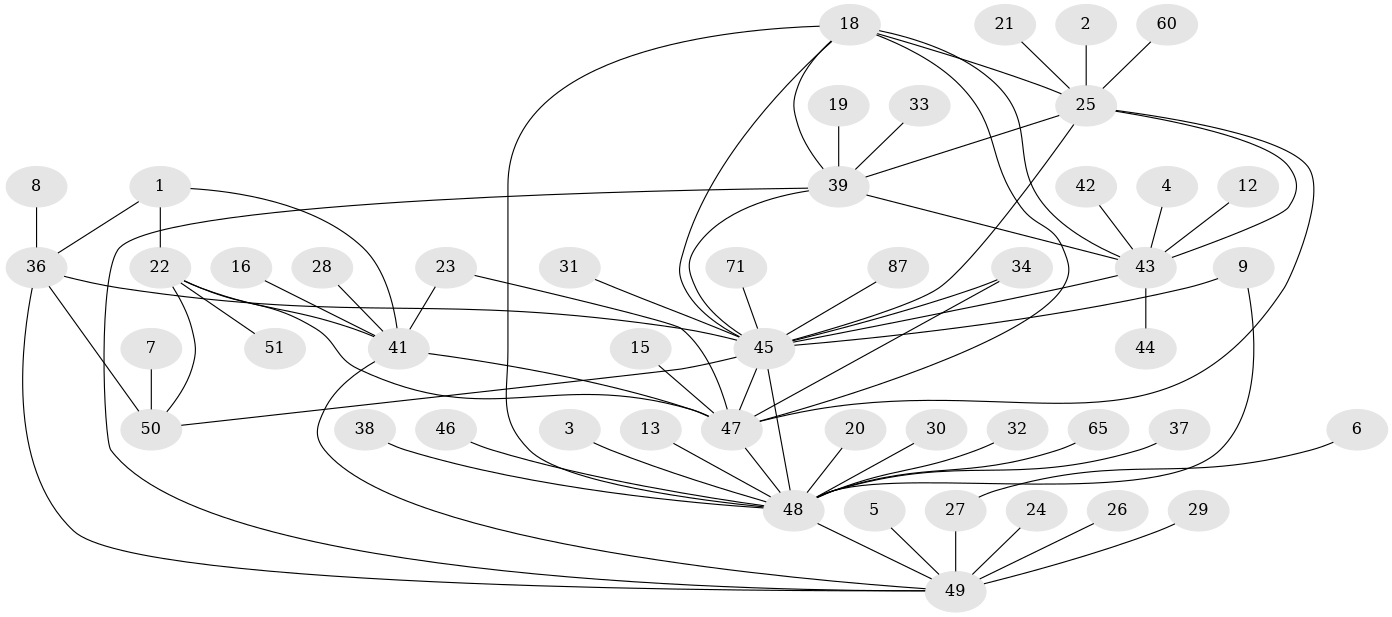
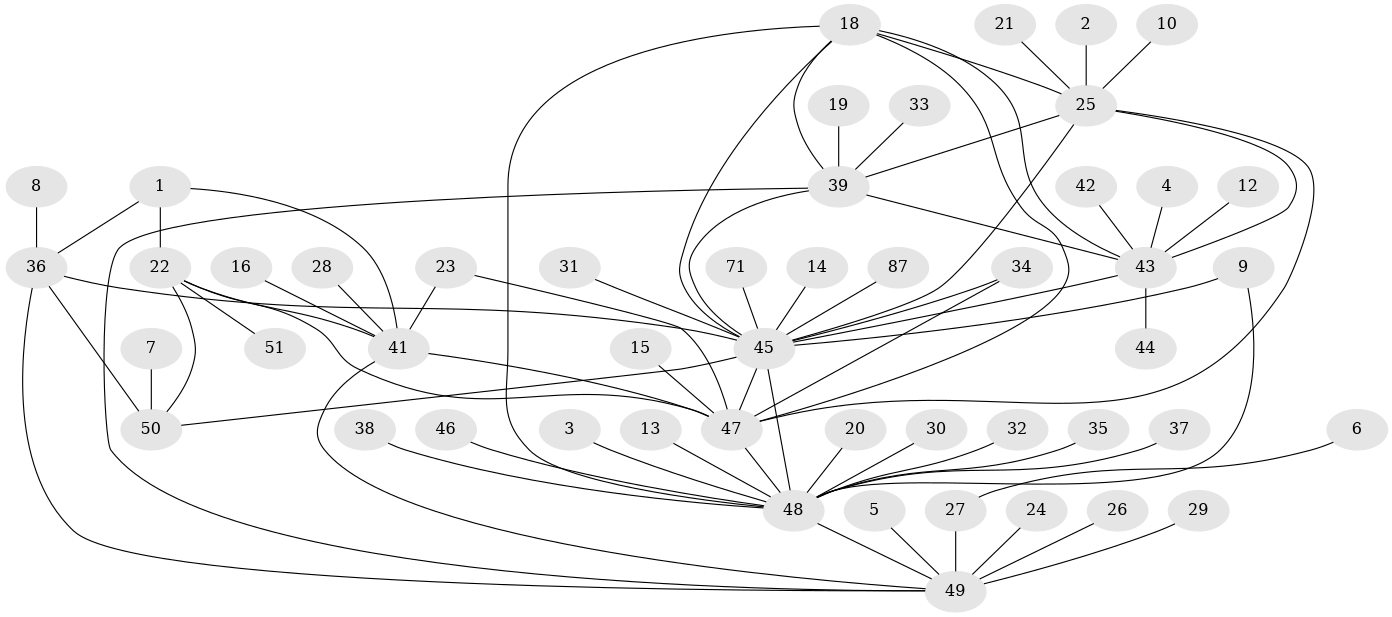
(1167, 25) -> (1167, 25)
none -> (817, 268)
(1099, 430) -> (1099, 430)
